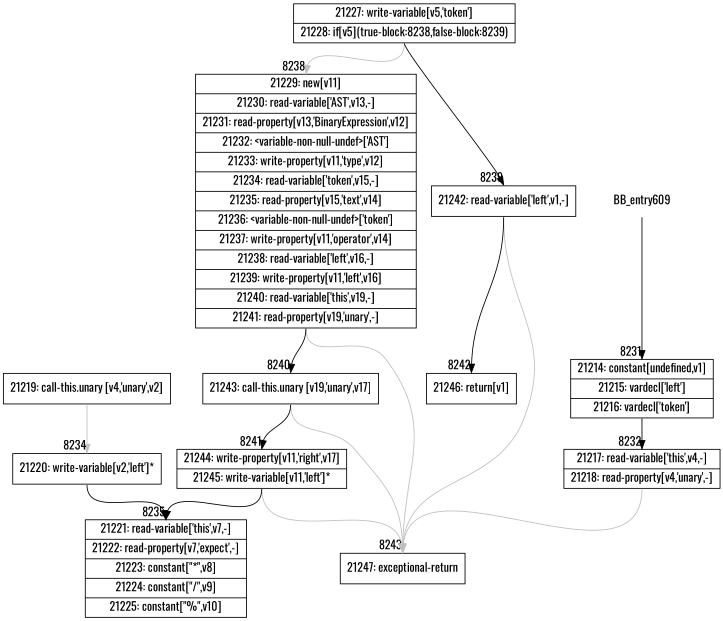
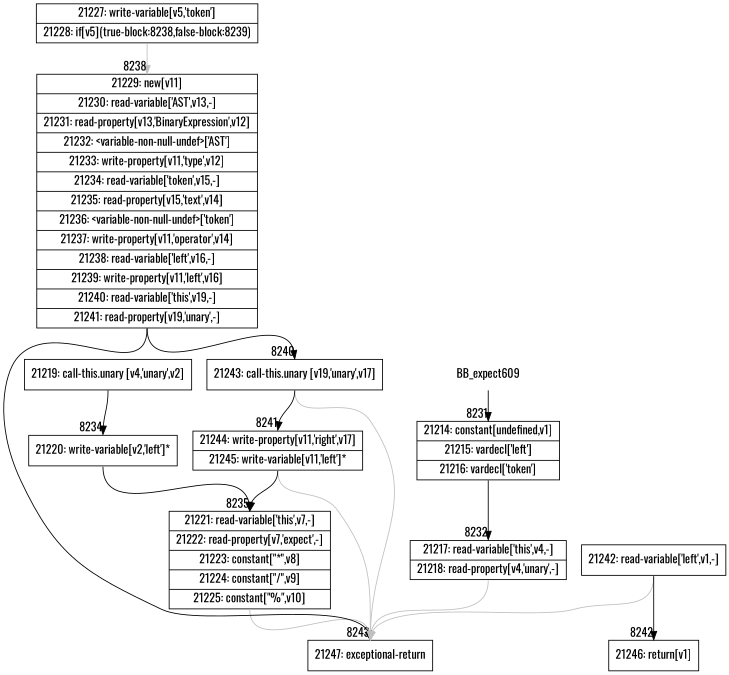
(451, 111) -> none
(642, 201) -> (488, 375)
(409, 402) -> (54, 537)
(87, 424) -> (106, 408)
none -> (306, 625)
